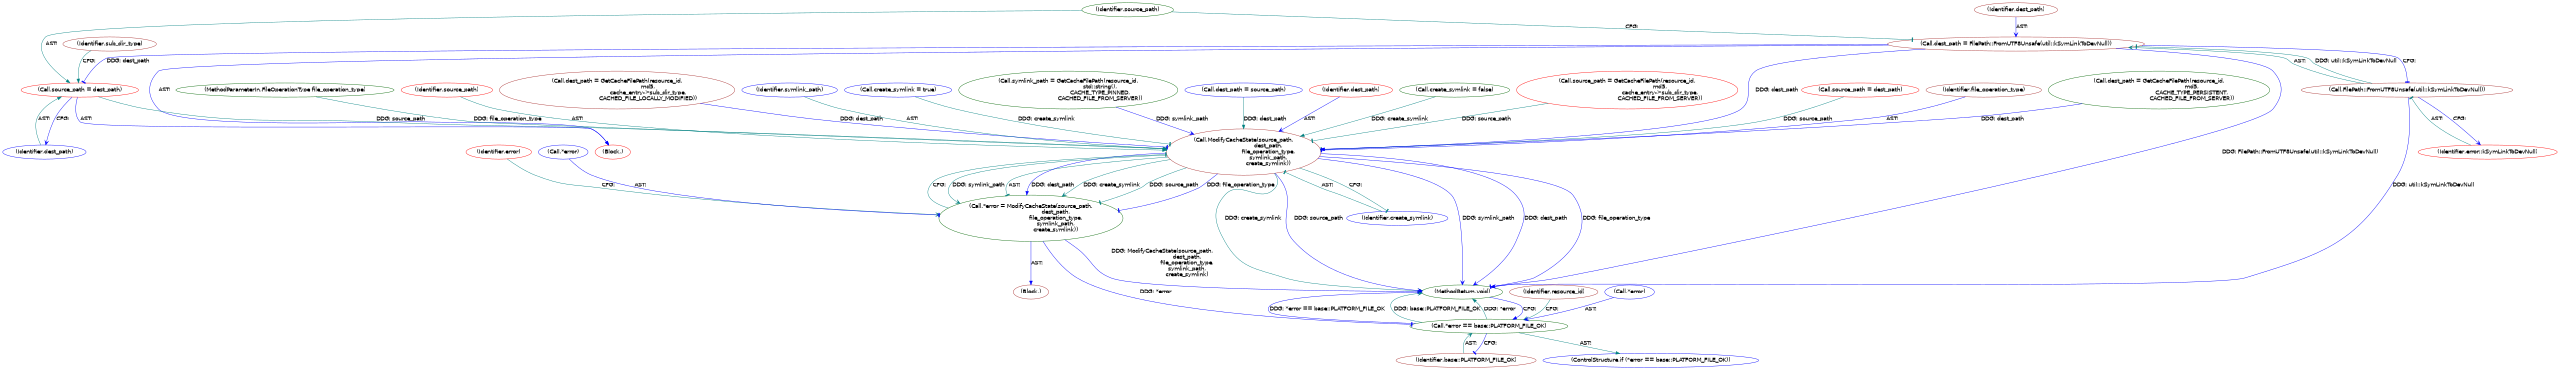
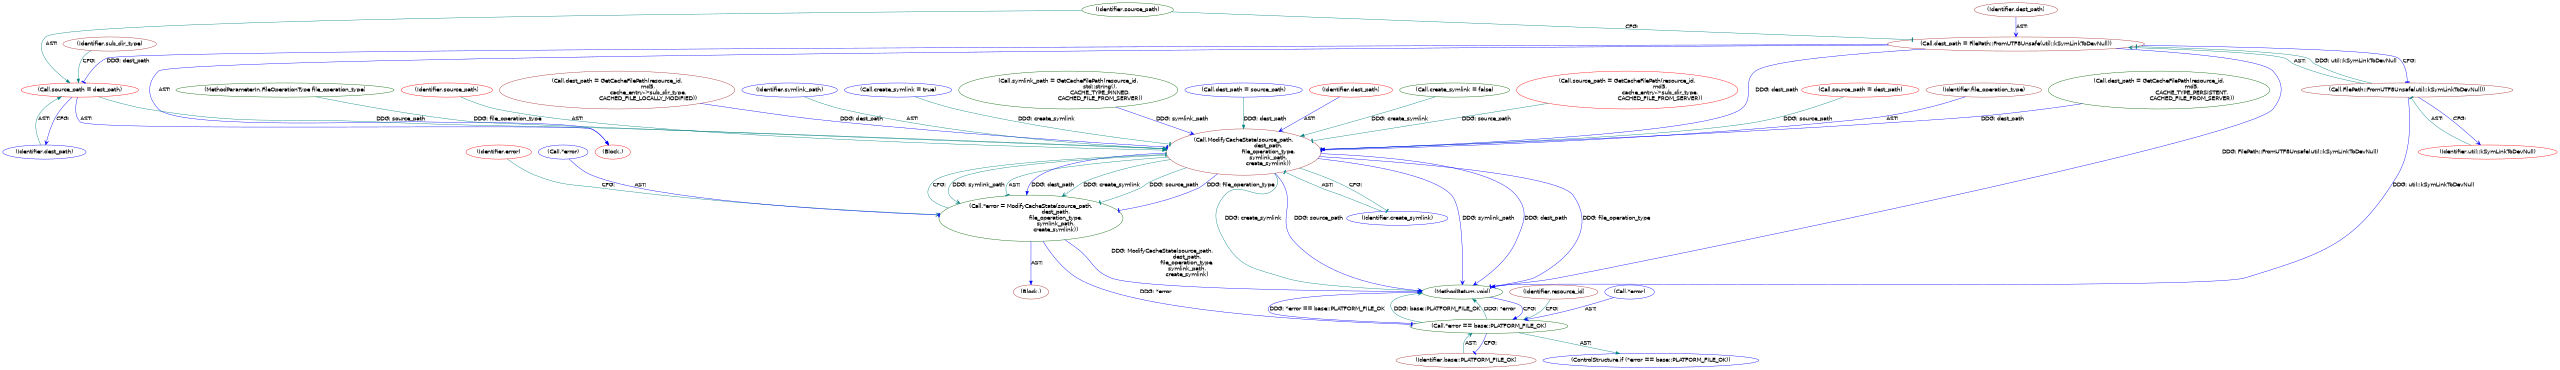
(2488, 152) -> (2488, 152)
